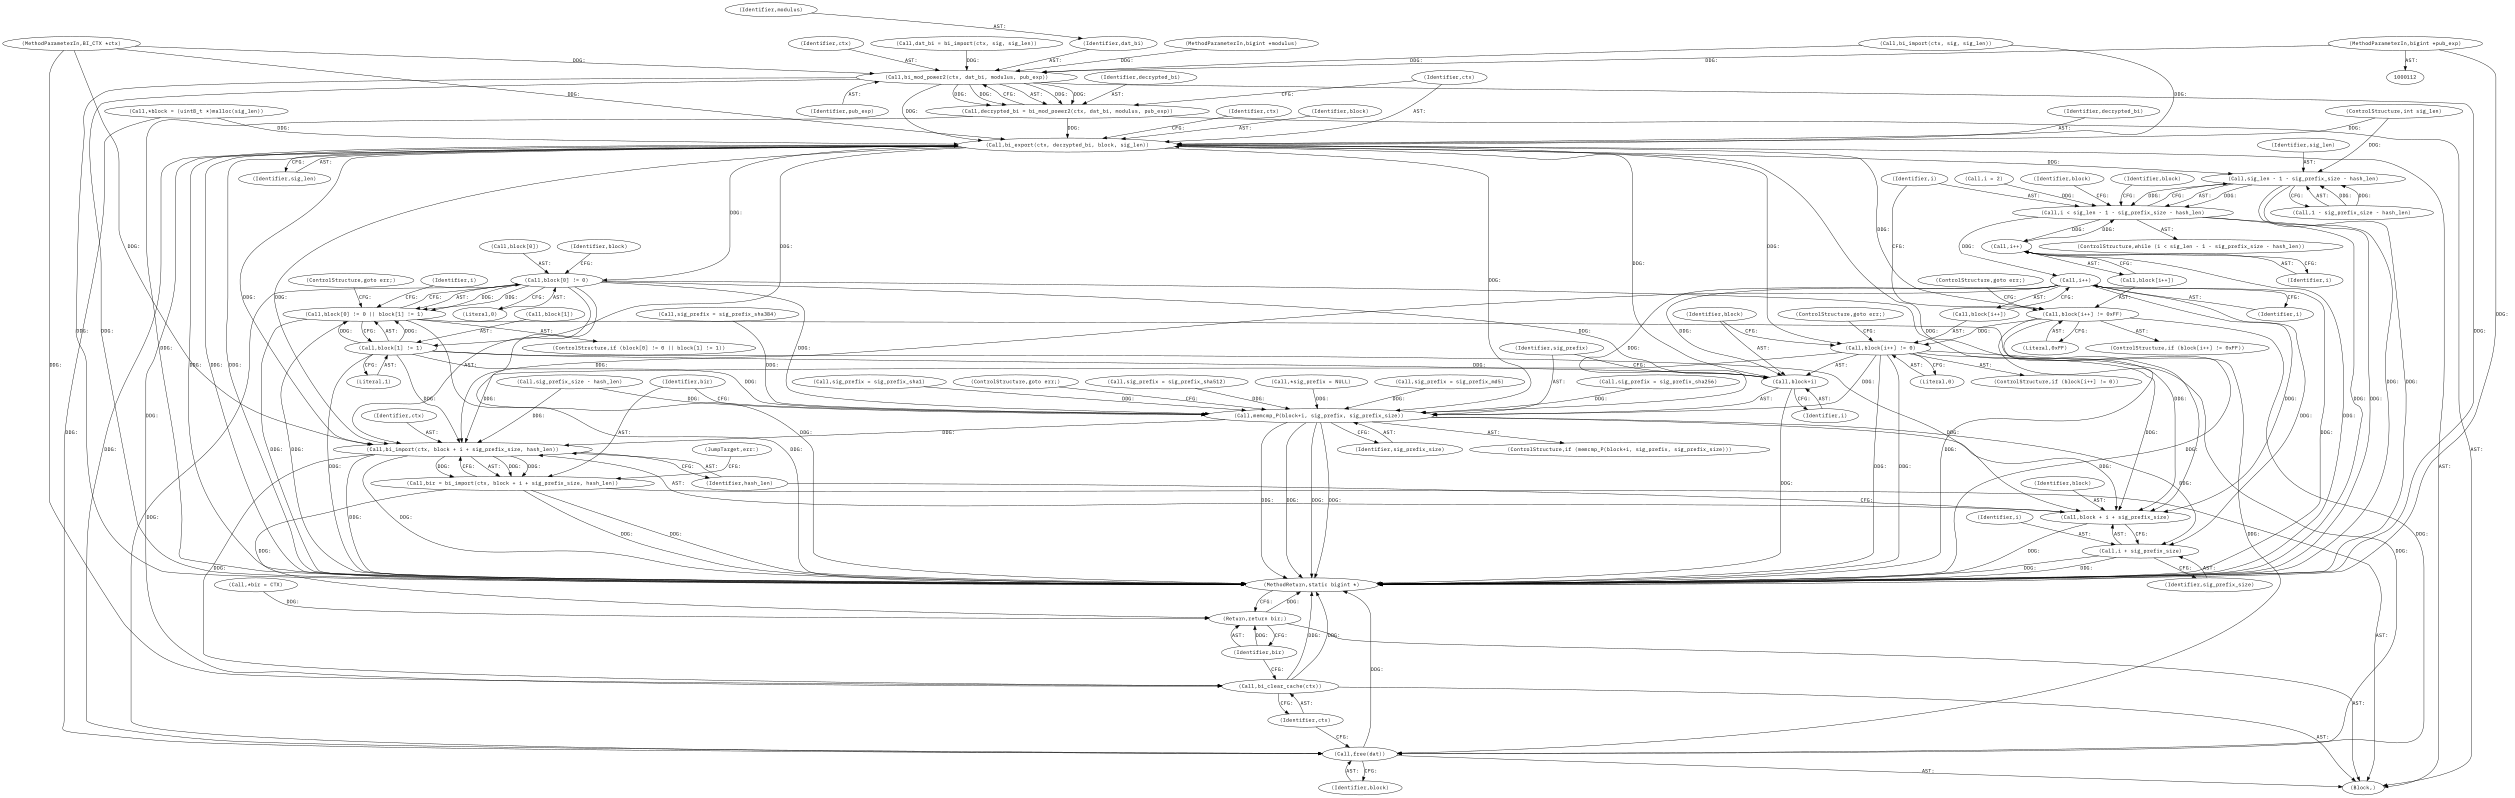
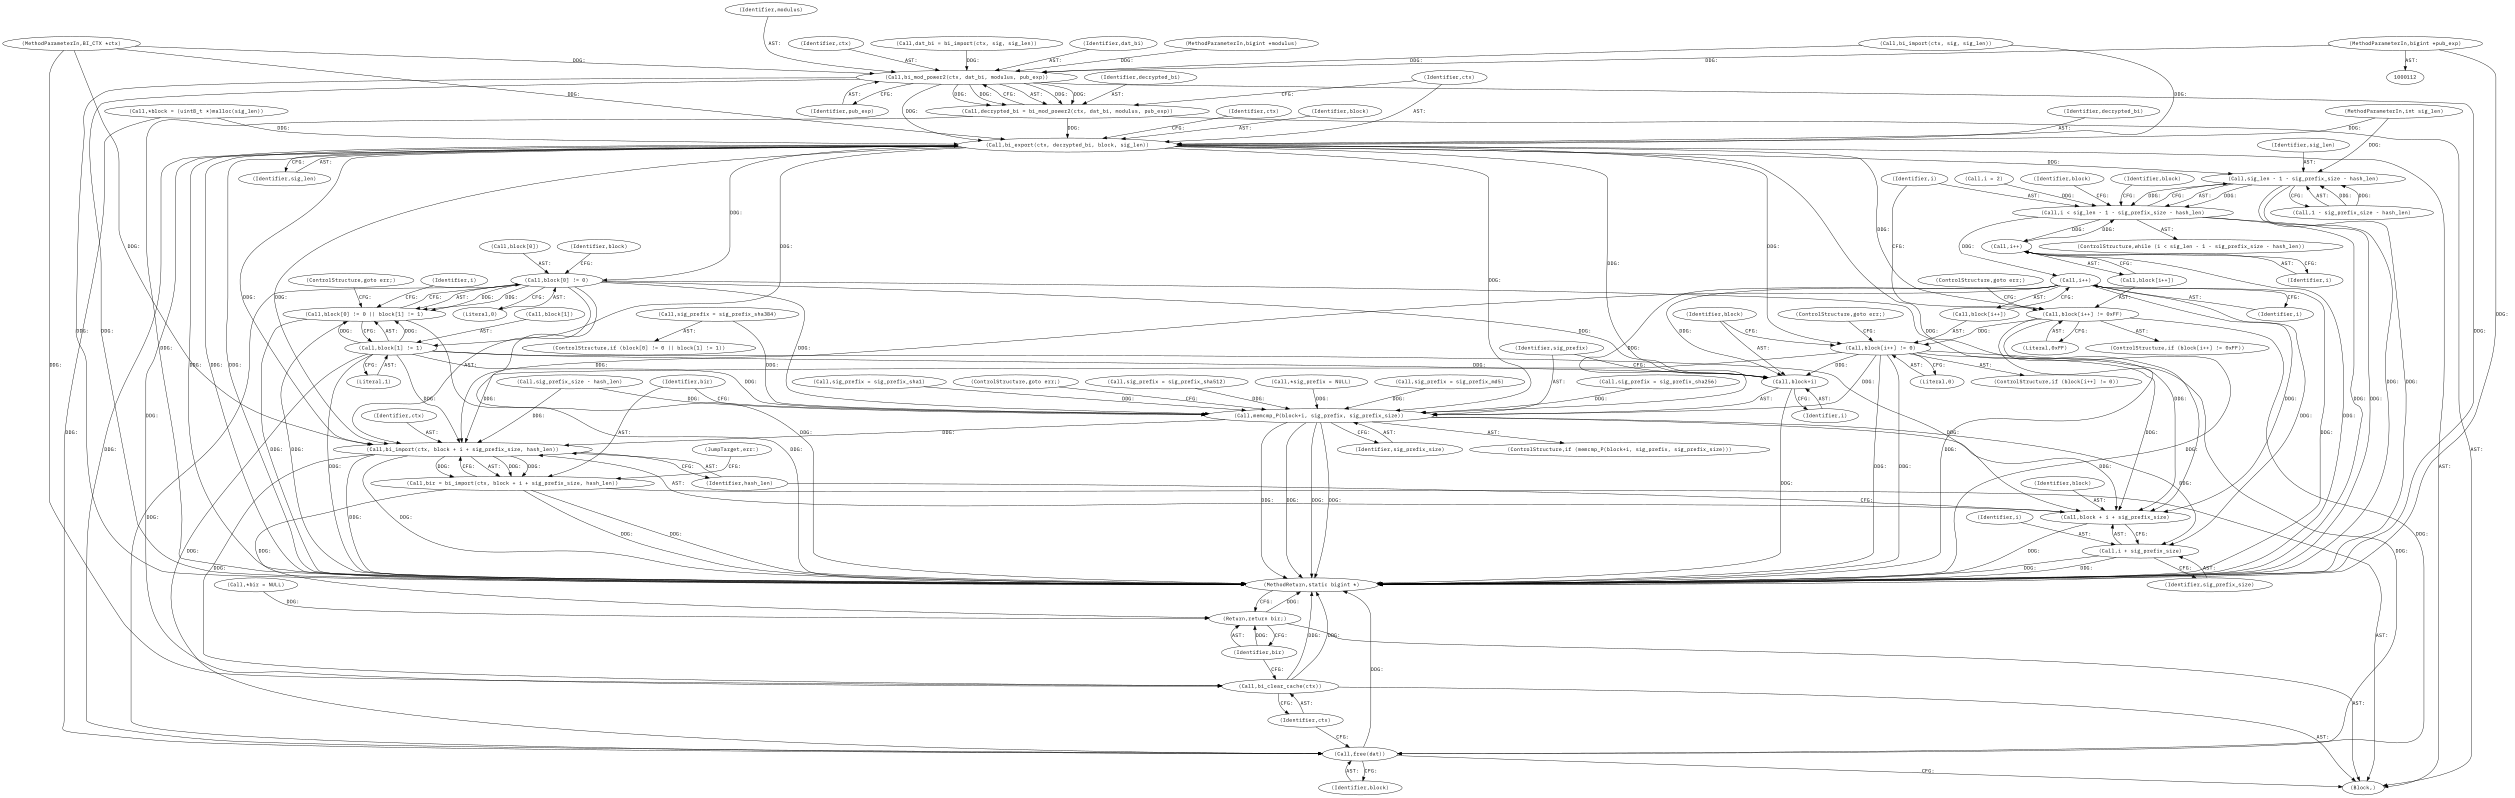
(945, 24) -> (812, 63)
none -> (884, 90)
(2394, 111) -> (2394, 111)
(1558, 159) -> (1551, 164)
(1907, 326) -> (558, 729)
(505, 329) -> (680, 330)
(1843, 365) -> (1843, 365)
(256, 585) -> (256, 585)
(1930, 771) -> (1930, 771)
